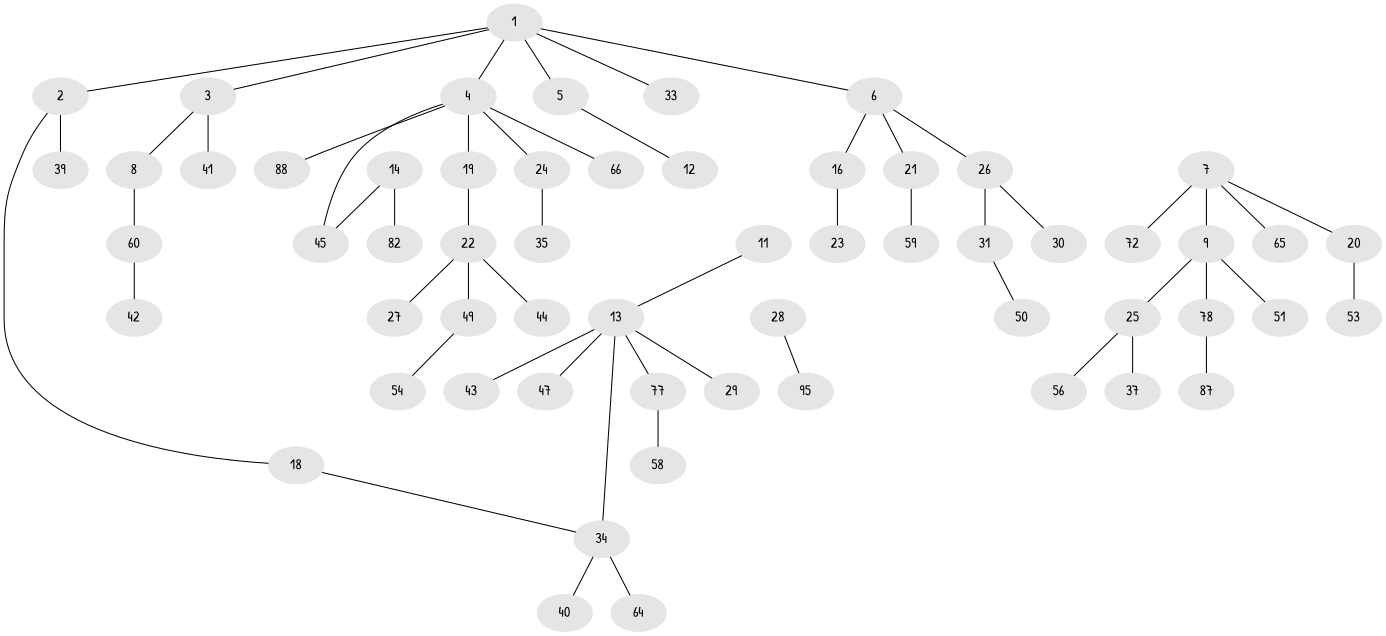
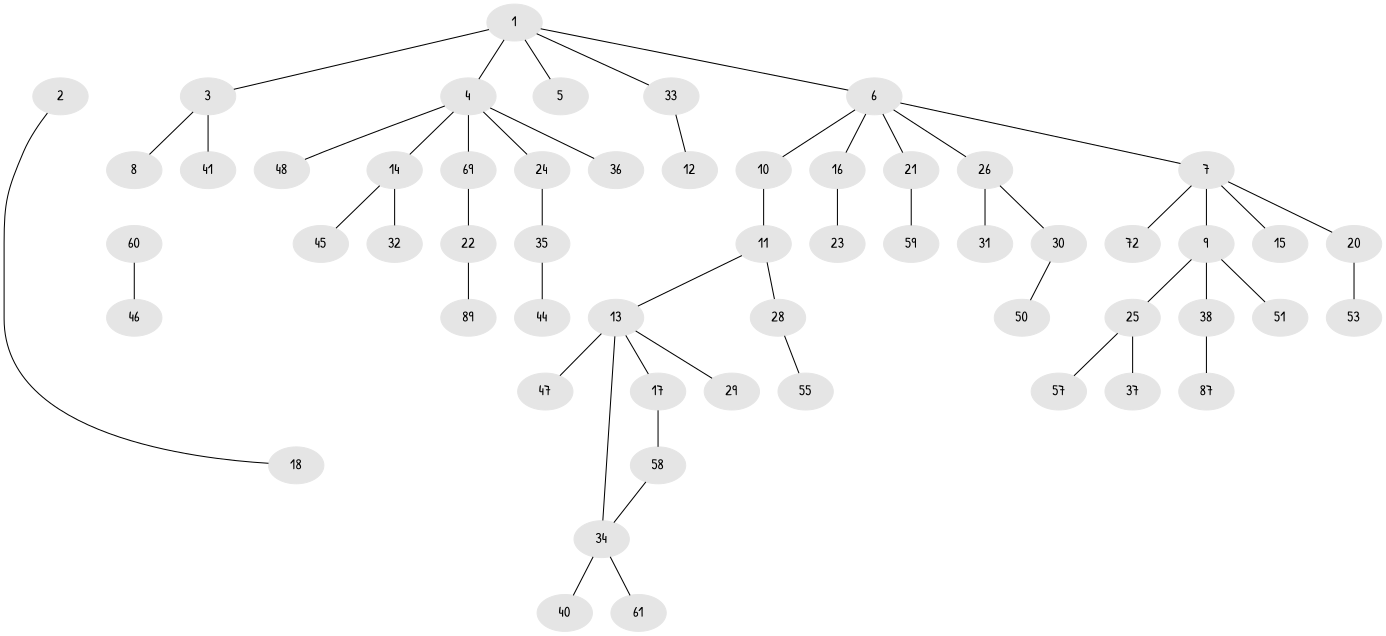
(287, 59) -> none
(625, 133) -> (681, 133)
none -> (1040, 133)
(364, 146) -> (432, 133)
(60, 170) -> none
(282, 170) -> (282, 170)
(468, 170) -> (468, 170)
(616, 170) -> (616, 170)
none -> (764, 170)
(134, 207) -> none
(395, 244) -> (395, 244)
(1280, 244) -> (1280, 244)
(505, 281) -> (542, 281)
none -> (771, 281)
(1004, 281) -> (1040, 281)
(134, 318) -> (134, 318)
(395, 318) -> none
(468, 318) -> (468, 318)
(1206, 318) -> (1206, 318)
(398, 392) -> none
(471, 392) -> none
(658, 392) -> (658, 392)
(806, 392) -> (806, 392)
(1059, 392) -> (1059, 392)
(449, 502) -> (630, 502)
(639, 613) -> (639, 613)
